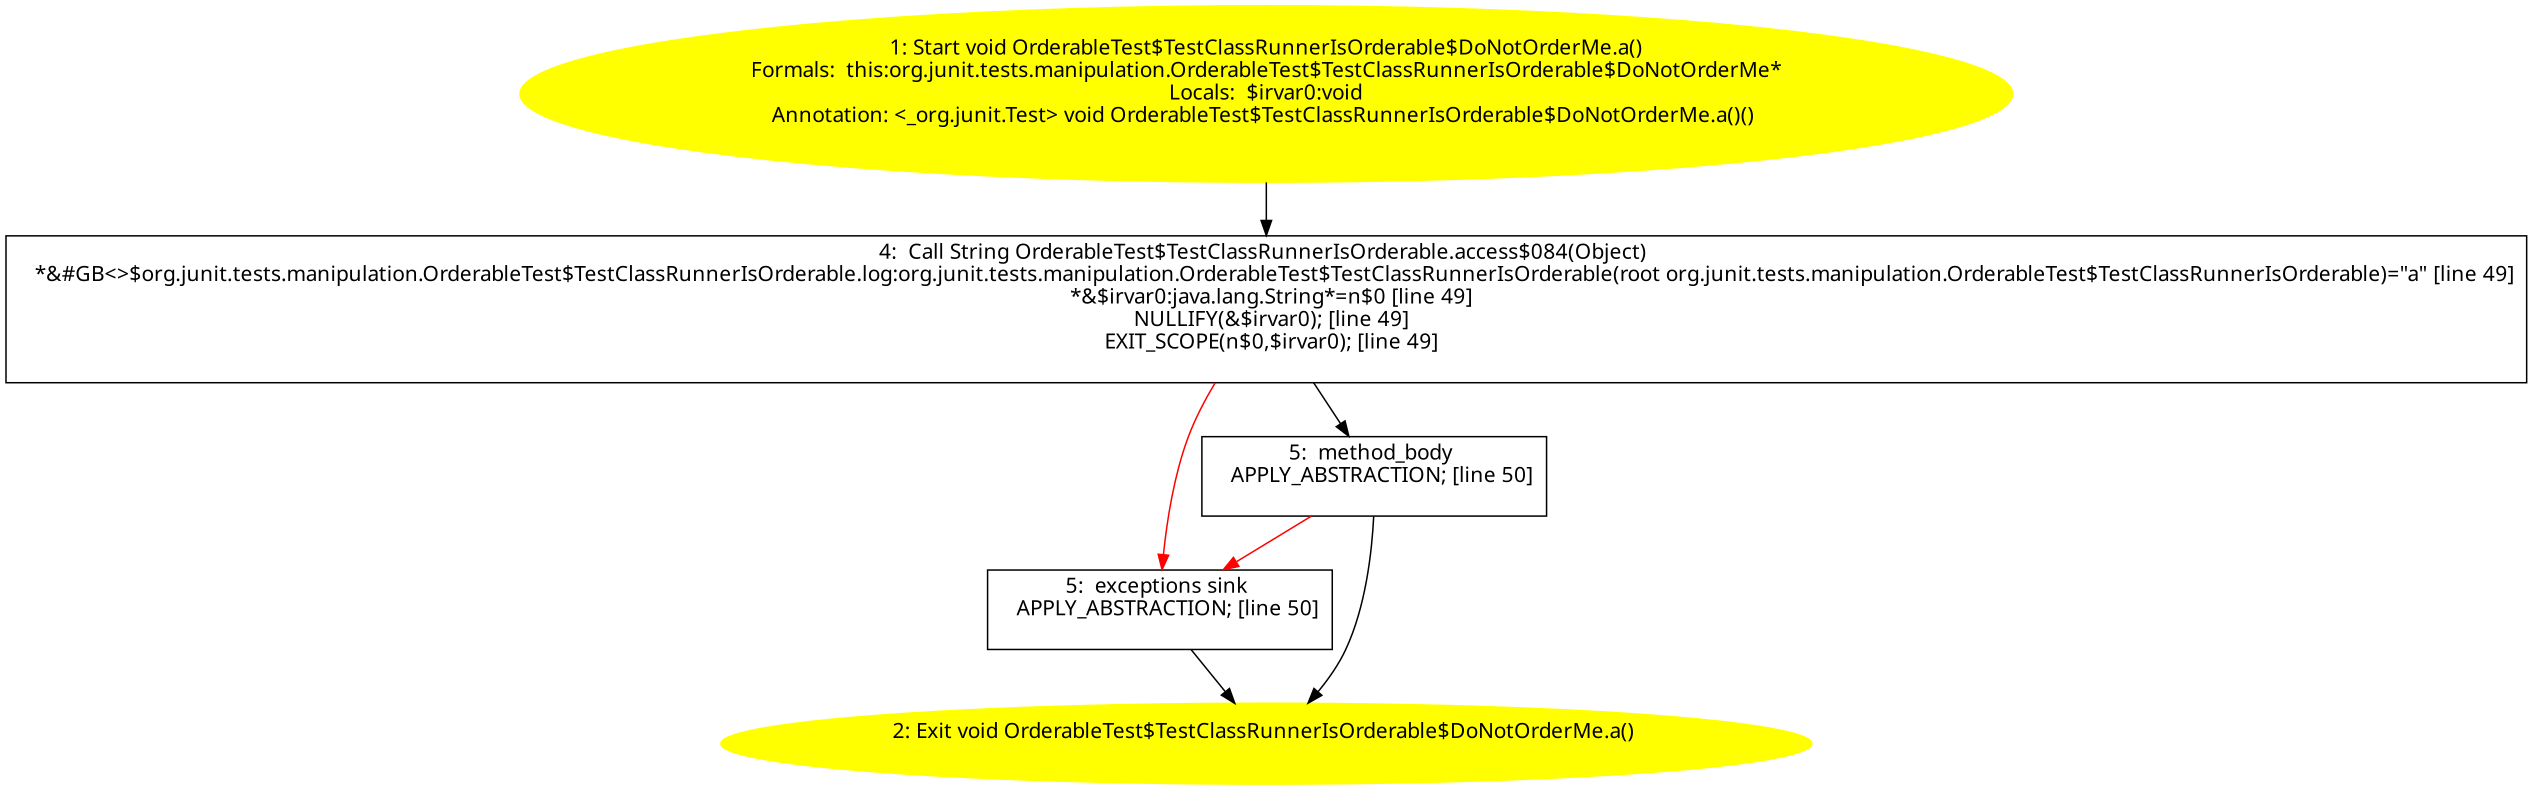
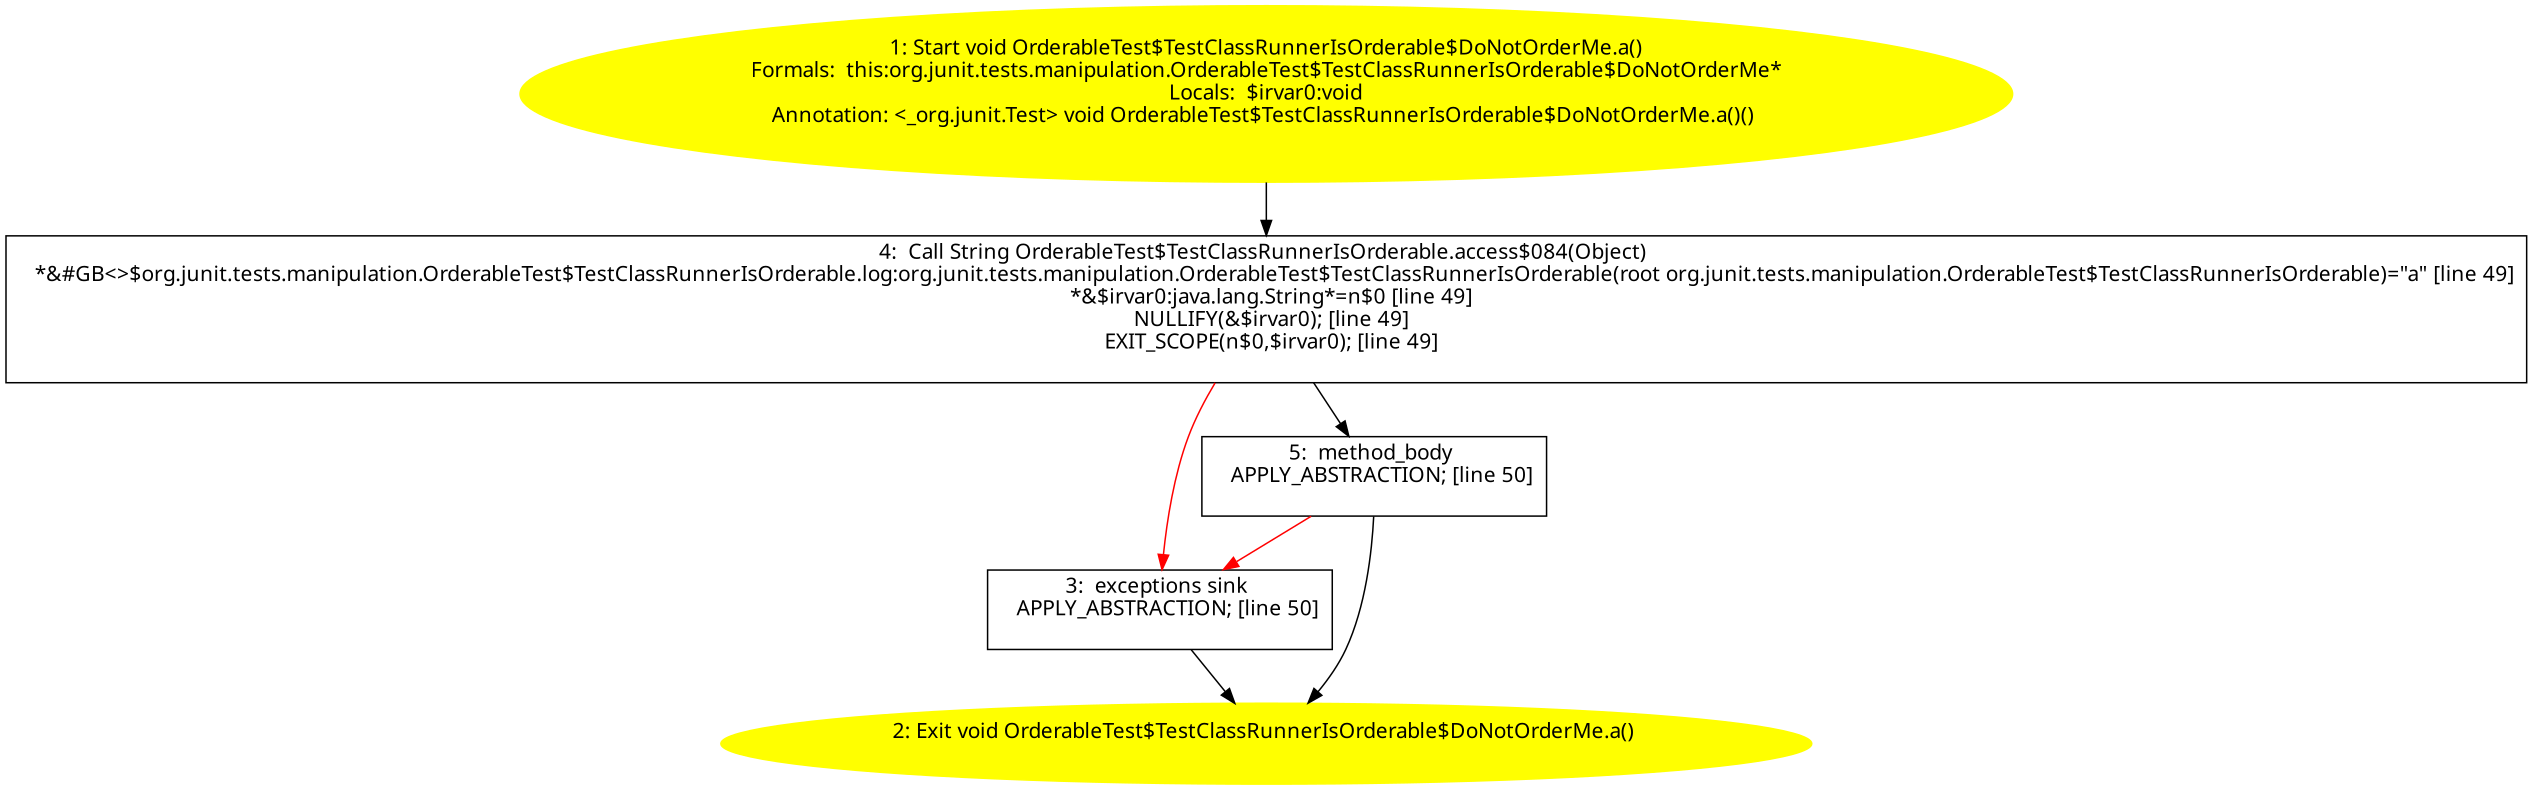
(1160, 610) -> (1160, 610)
